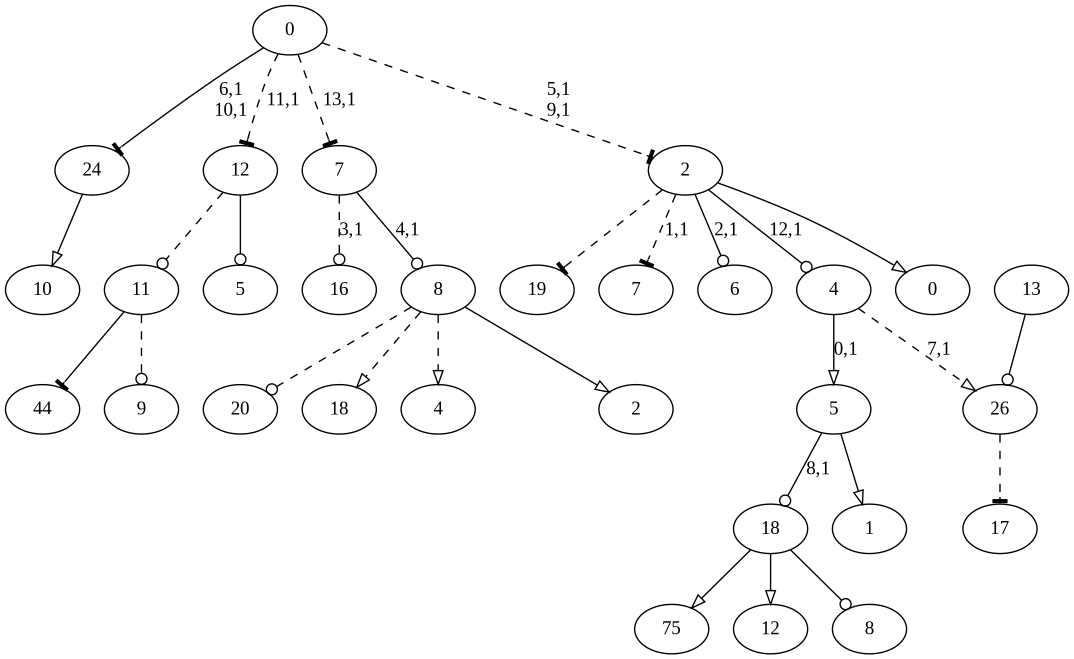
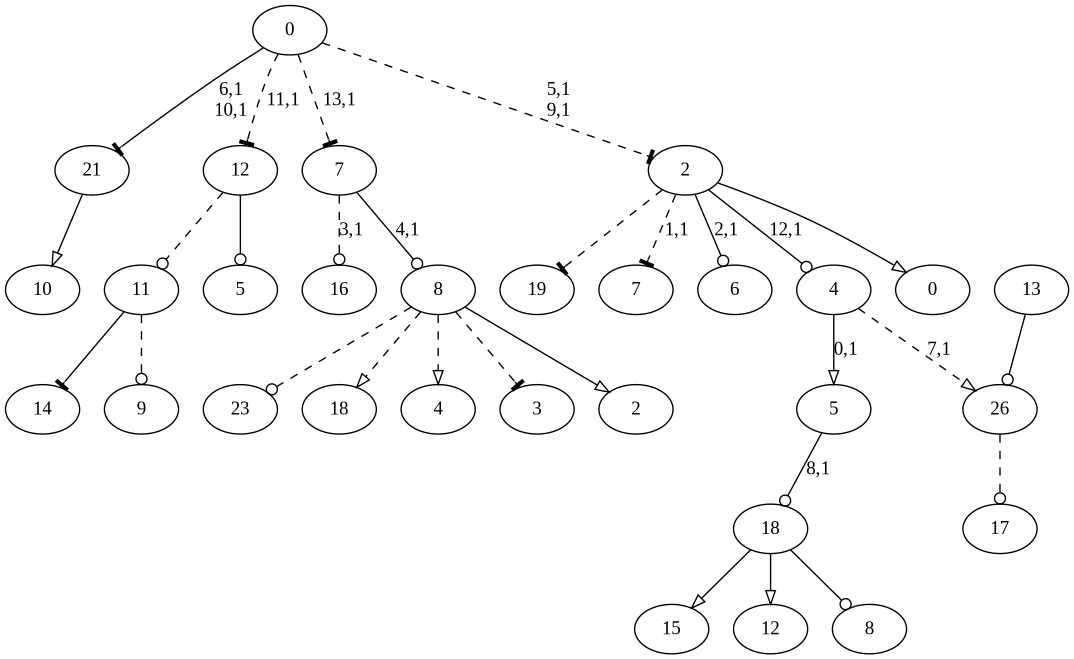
(92, 170) -> (92, 170)
(43, 409) -> (43, 409)
(240, 409) -> (240, 409)
none -> (537, 409)
(1000, 464) -> (1000, 464)
(869, 529) -> none
(672, 629) -> (672, 629)
